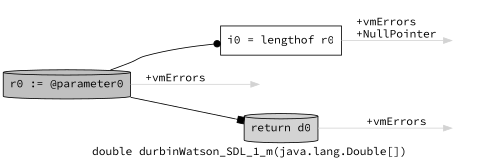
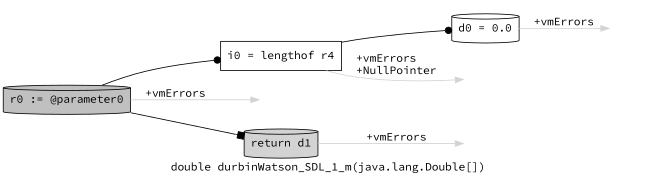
none -> (485, 28)
(281, 41) -> (281, 56)
(281, 128) -> (281, 144)
